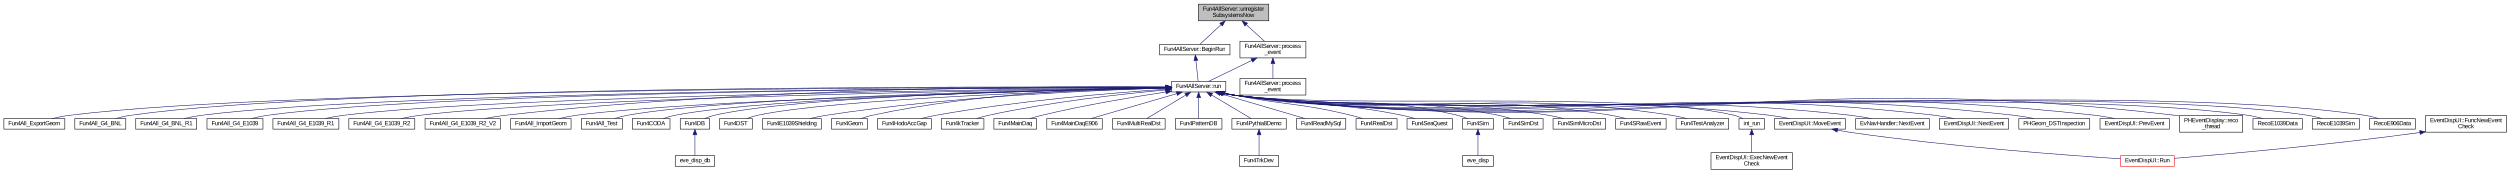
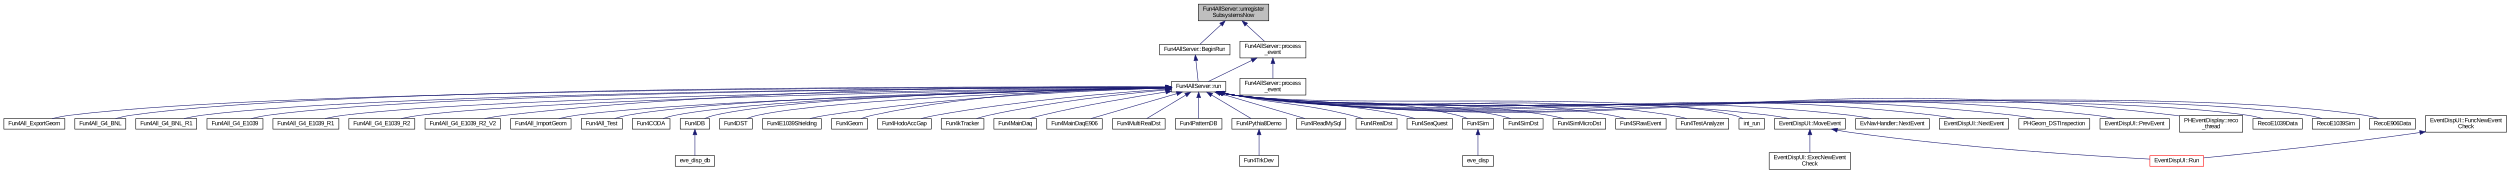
(1752, 144) -> (1810, 144)
